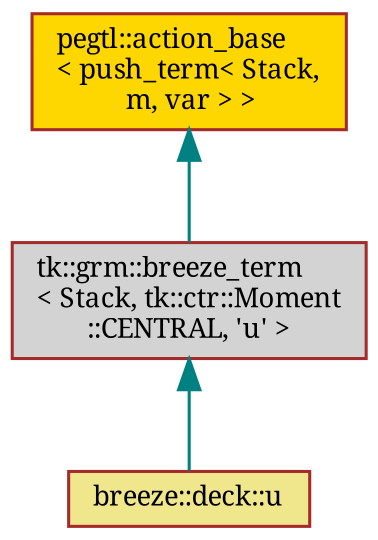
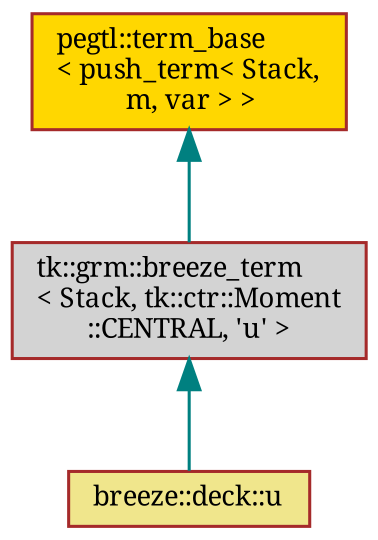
(189, 72) -> (189, 72)
